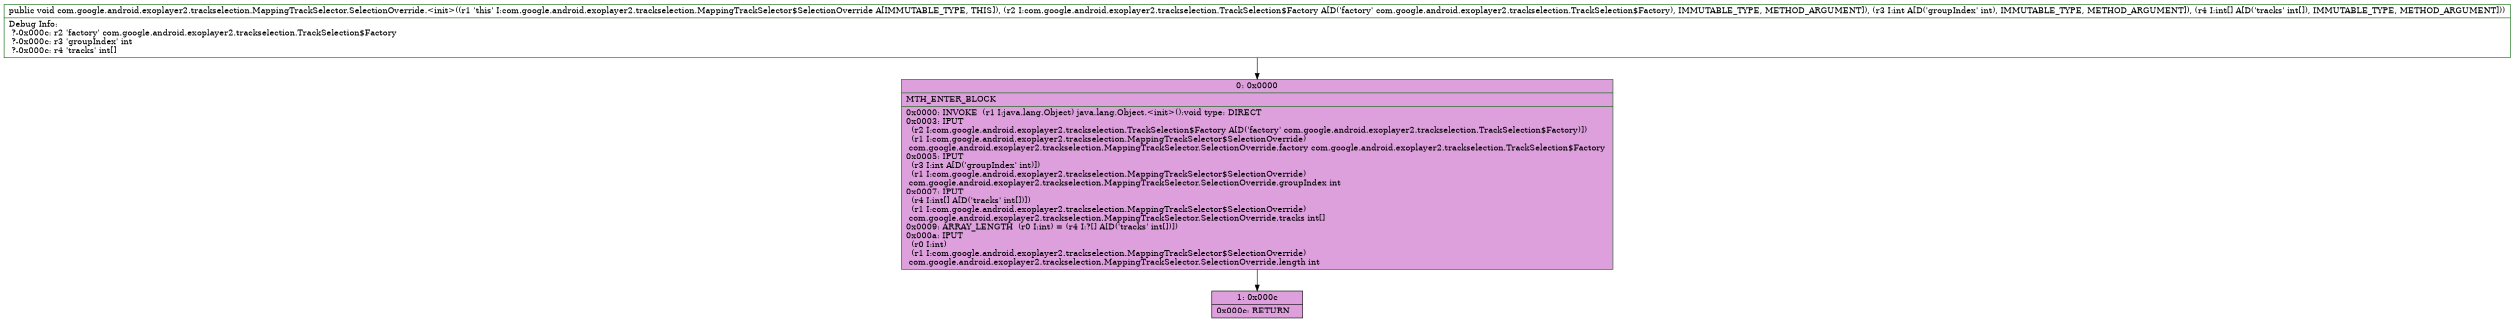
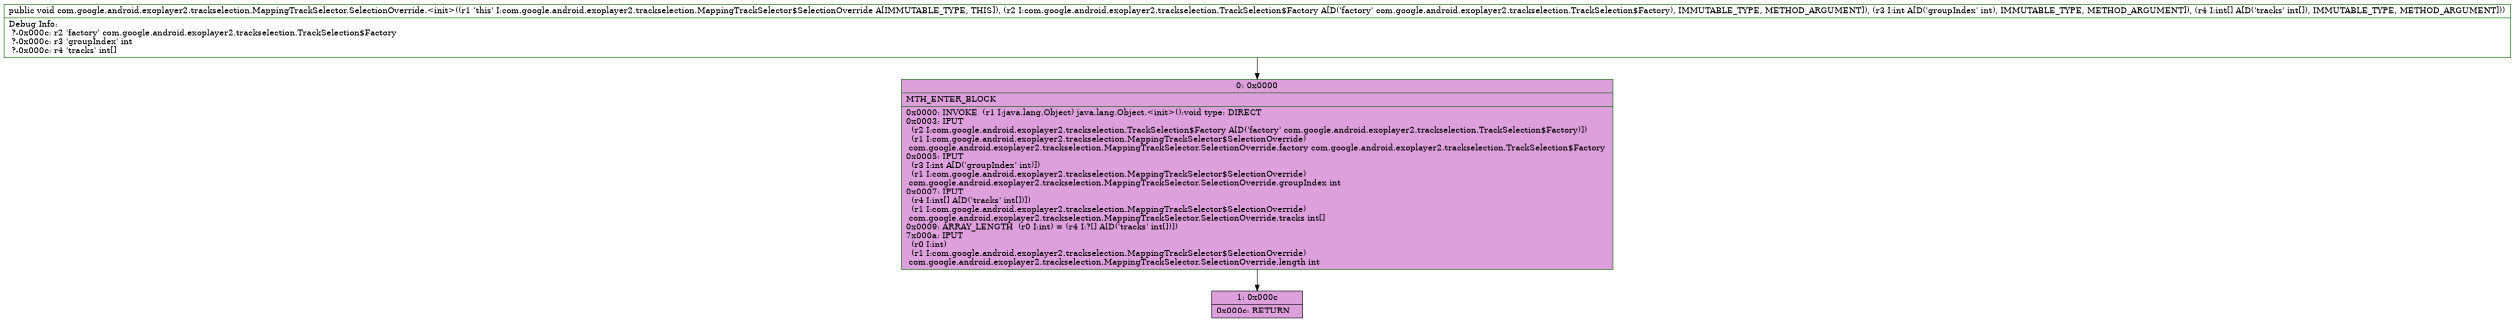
(937, 236) -> (937, 236)
